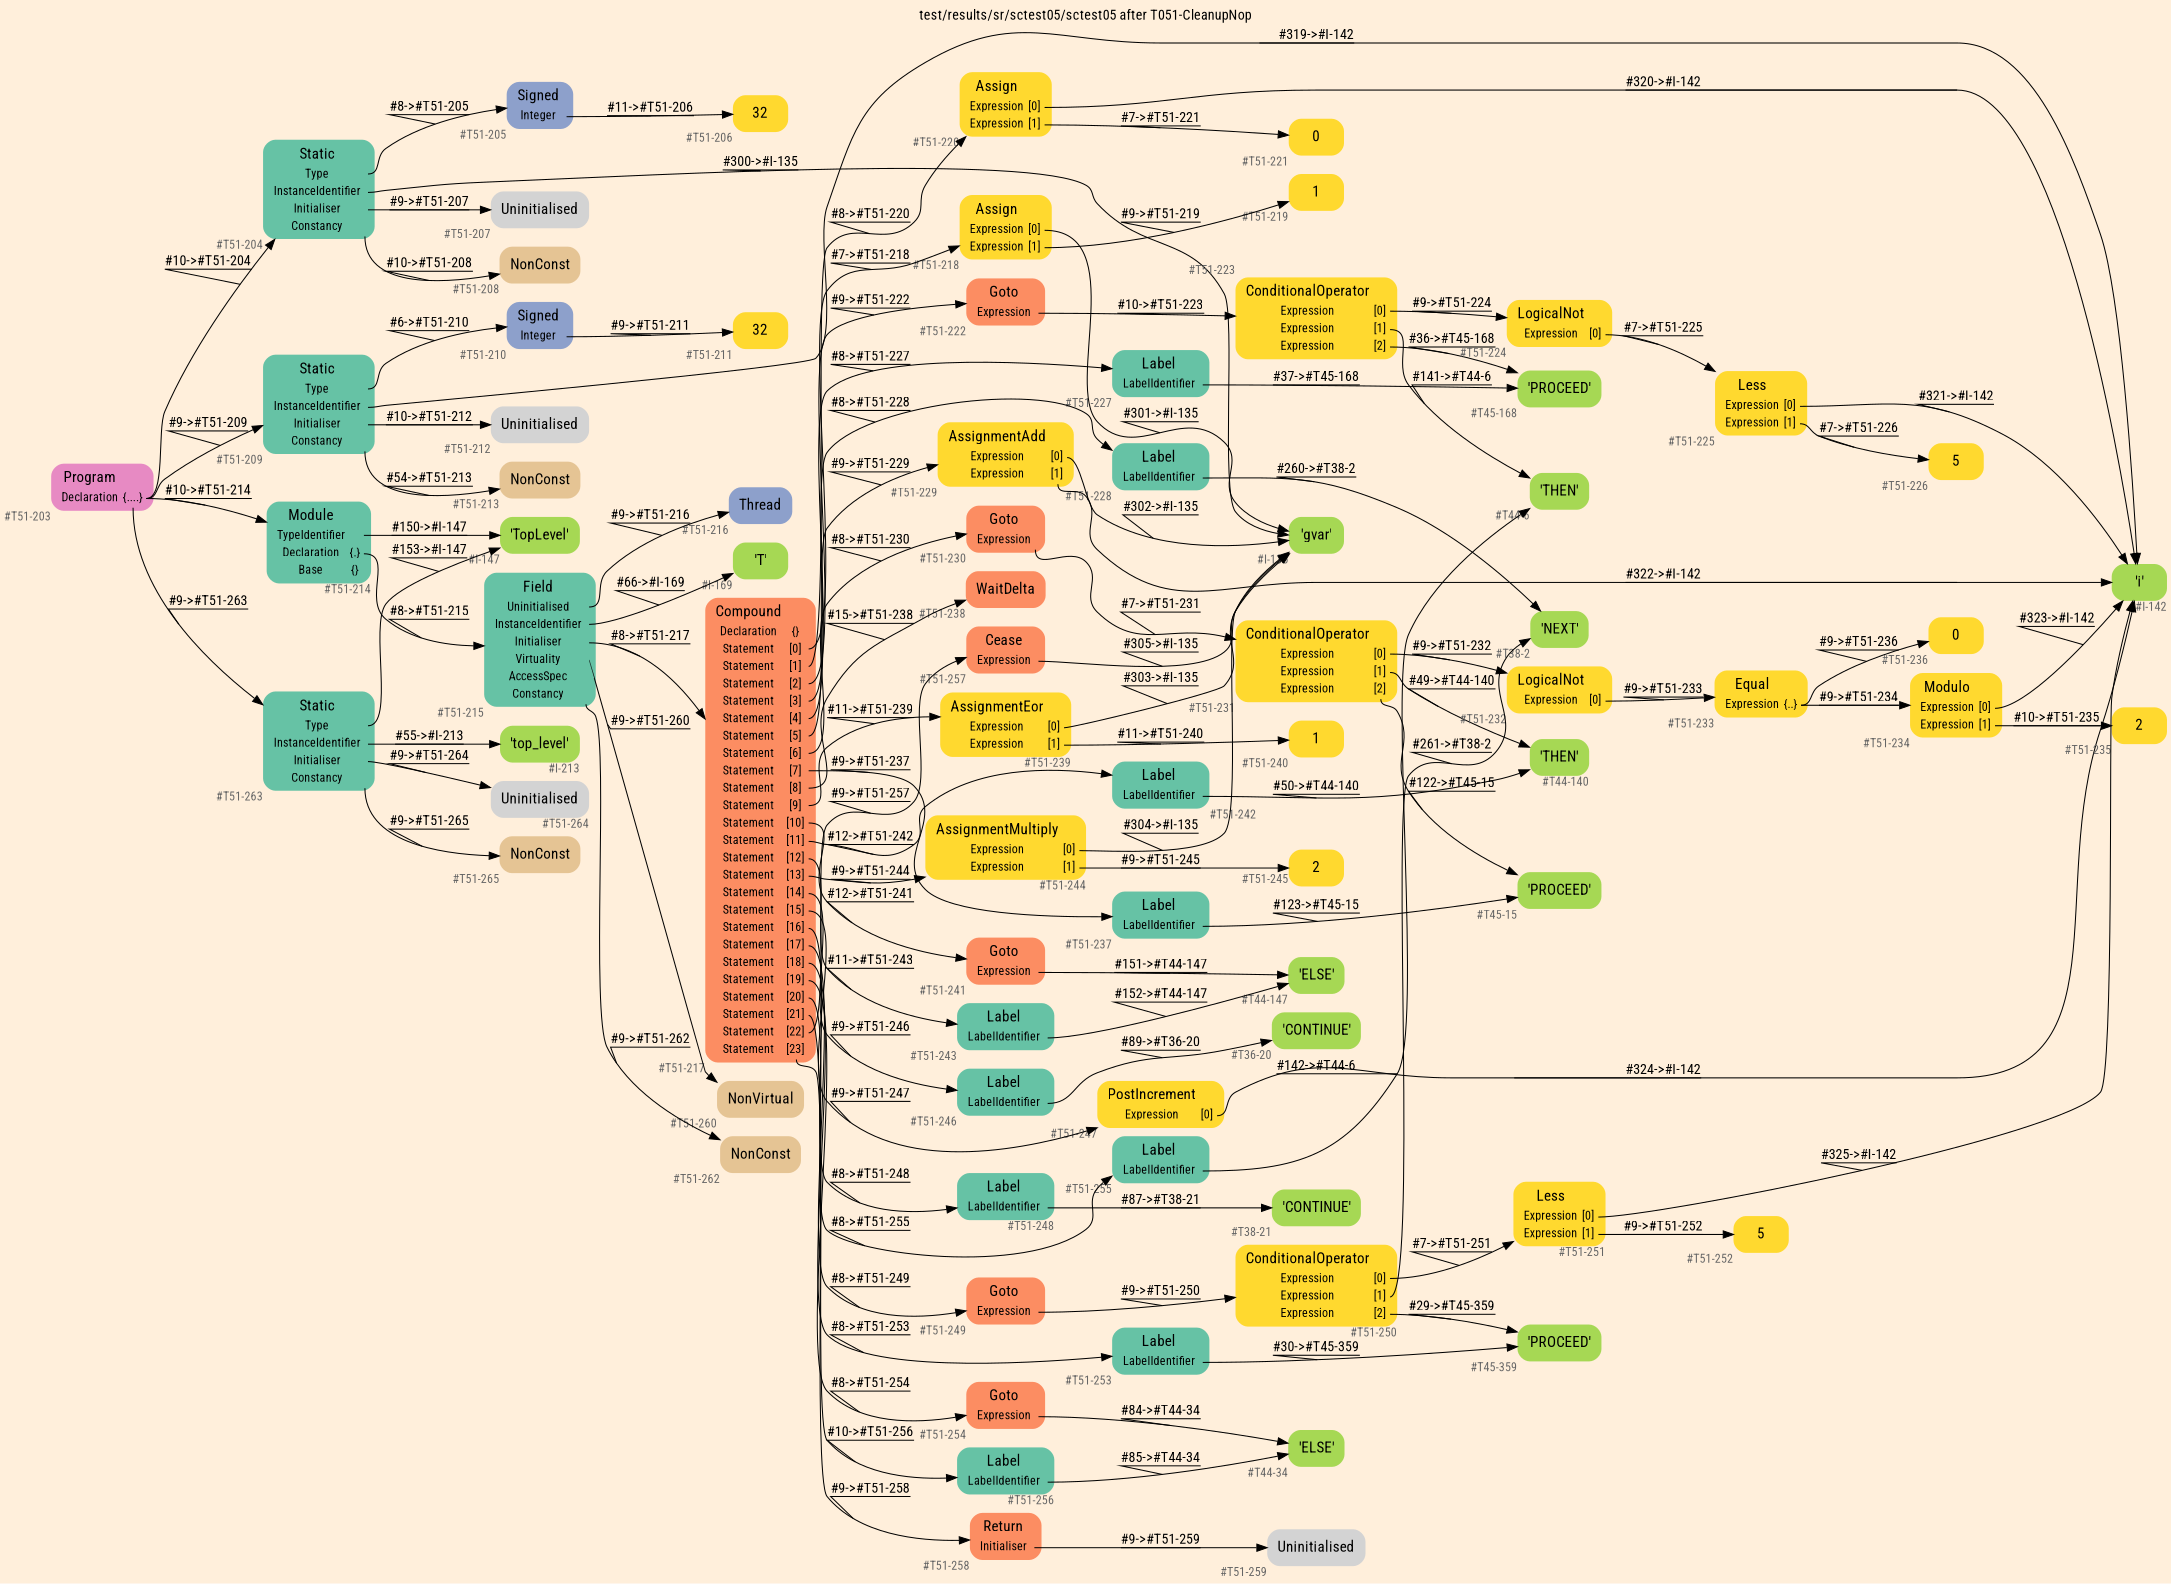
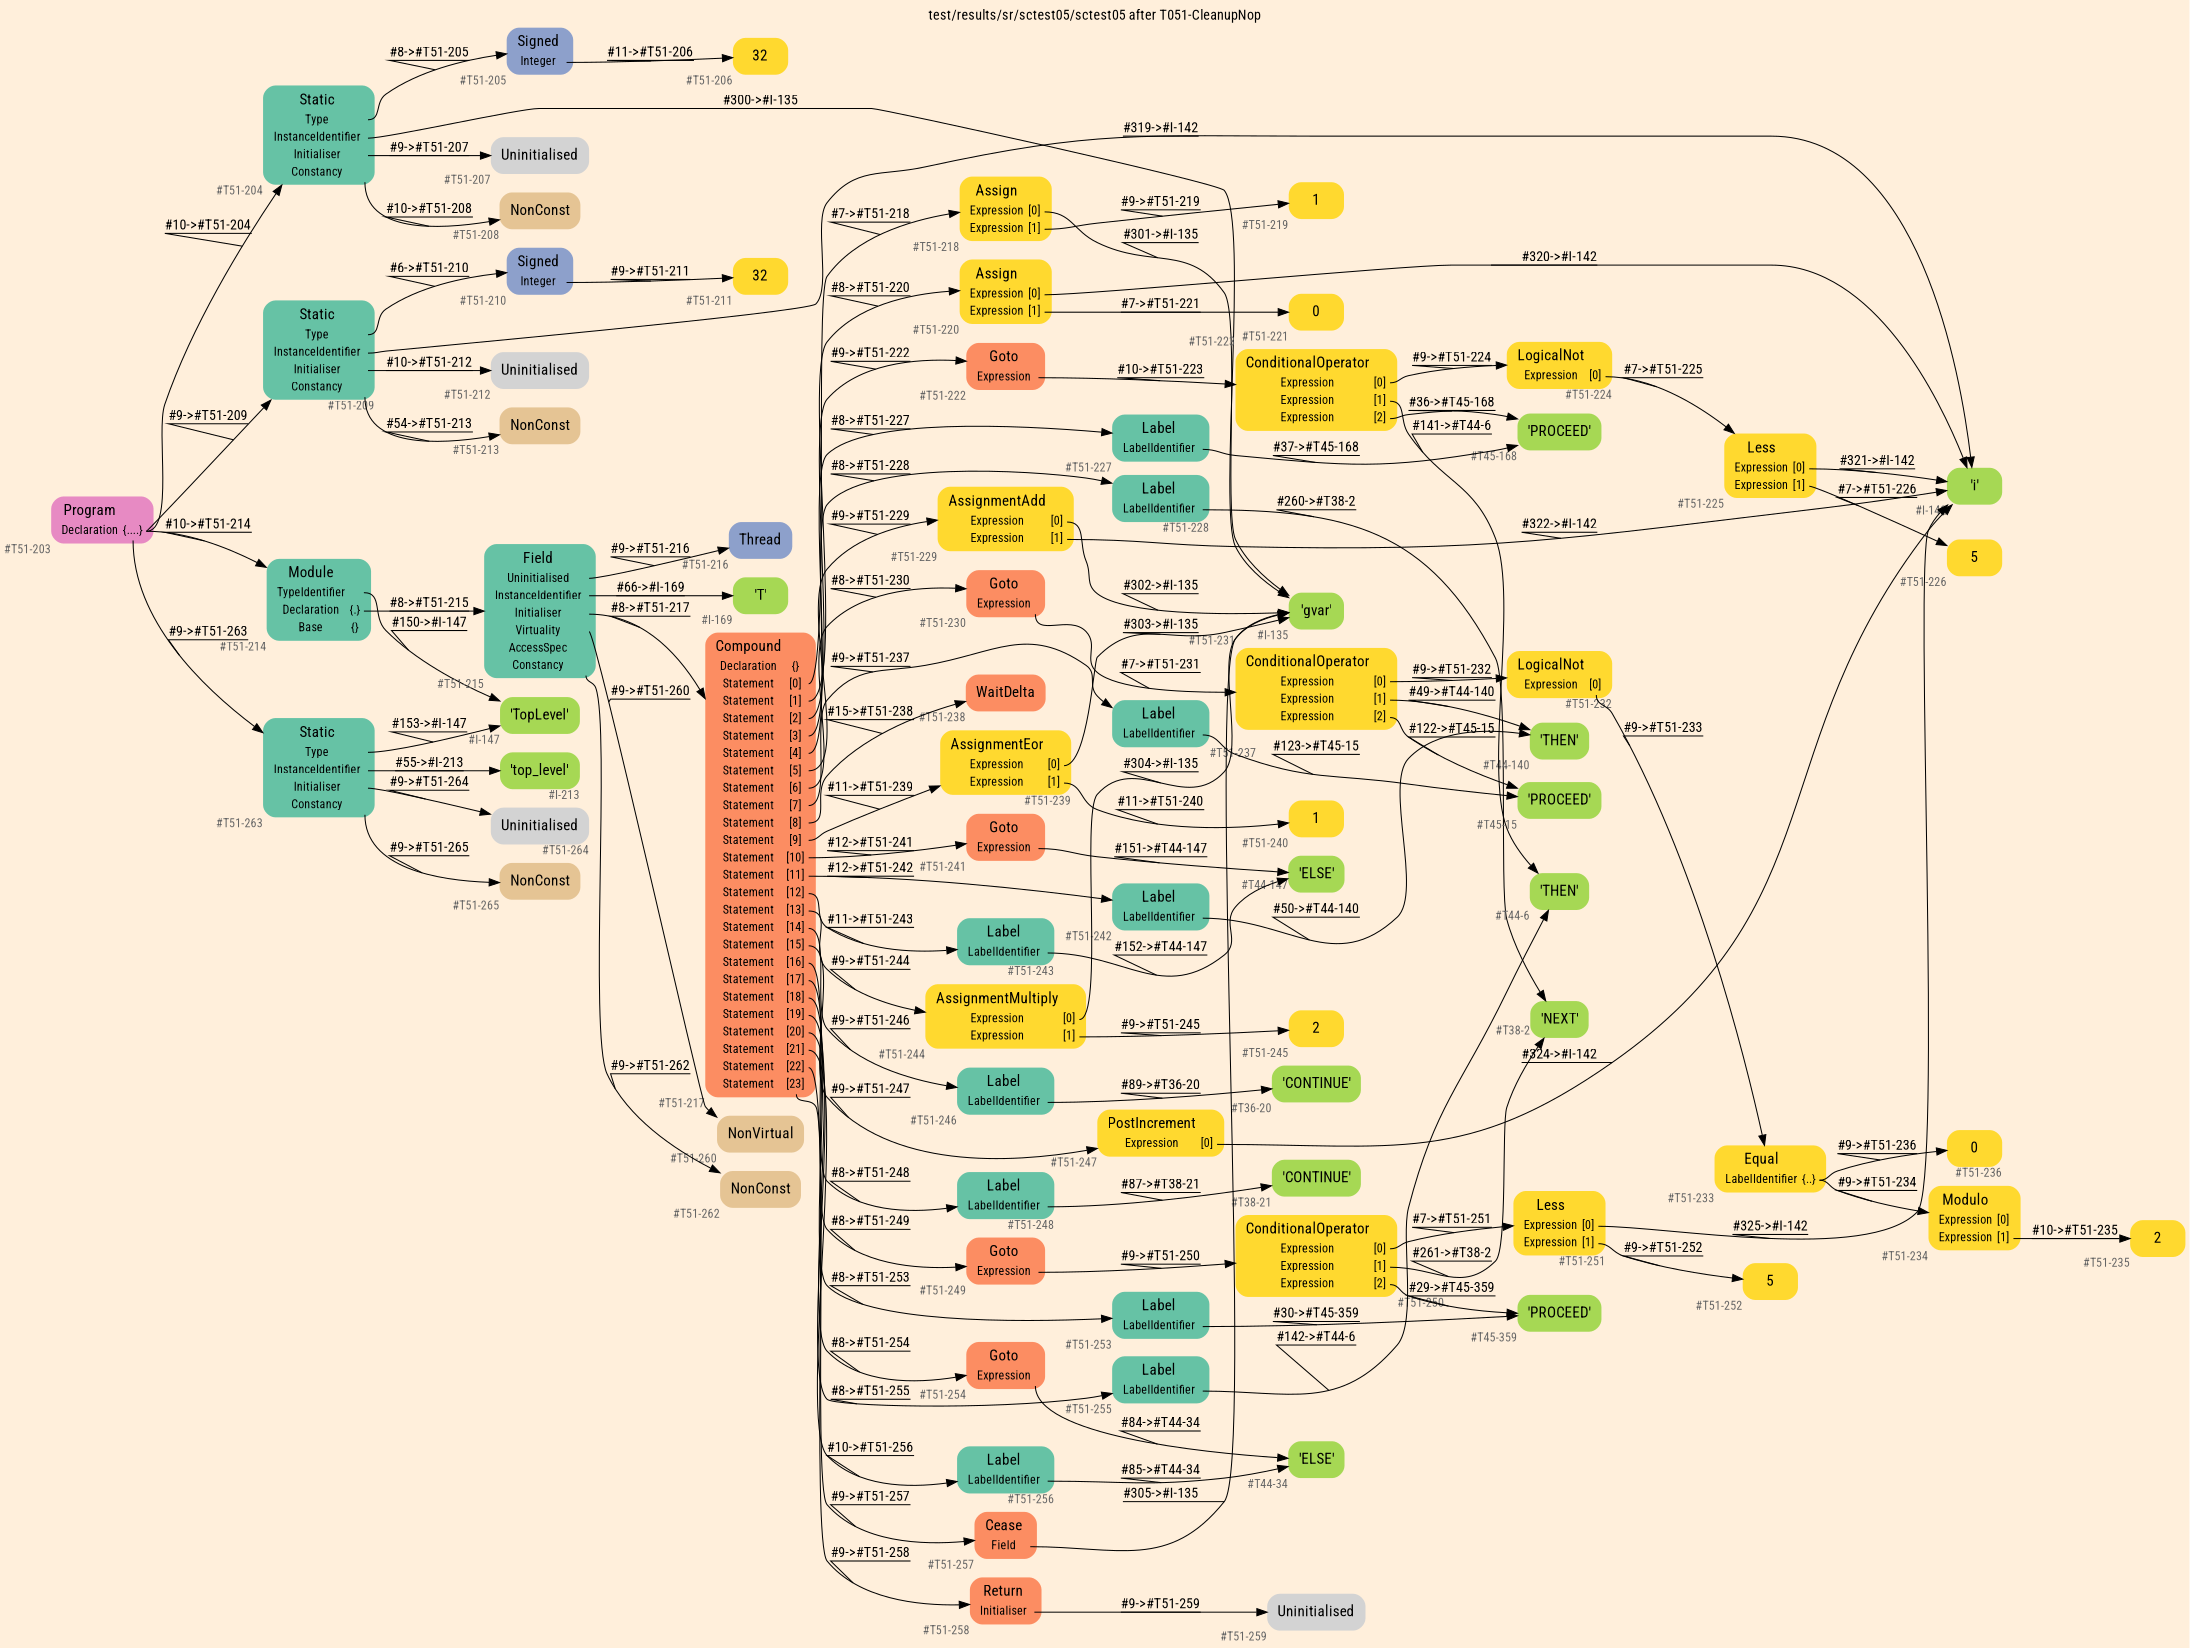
(1004, 660) -> (1004, 1546)
(2061, 666) -> none
(1752, 704) -> (1762, 1179)
